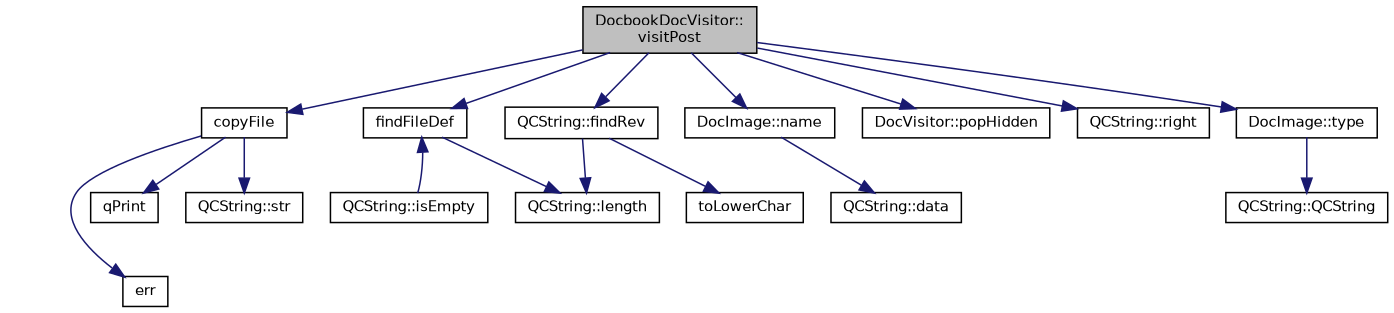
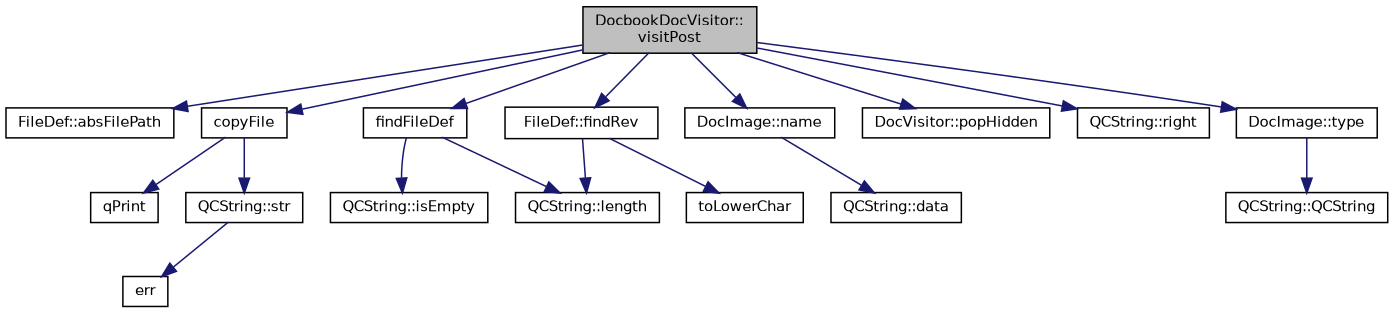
none -> (90, 123)
(581, 123) -> (581, 123)
(421, 173) -> (403, 157)
(94, 178) -> (201, 245)
